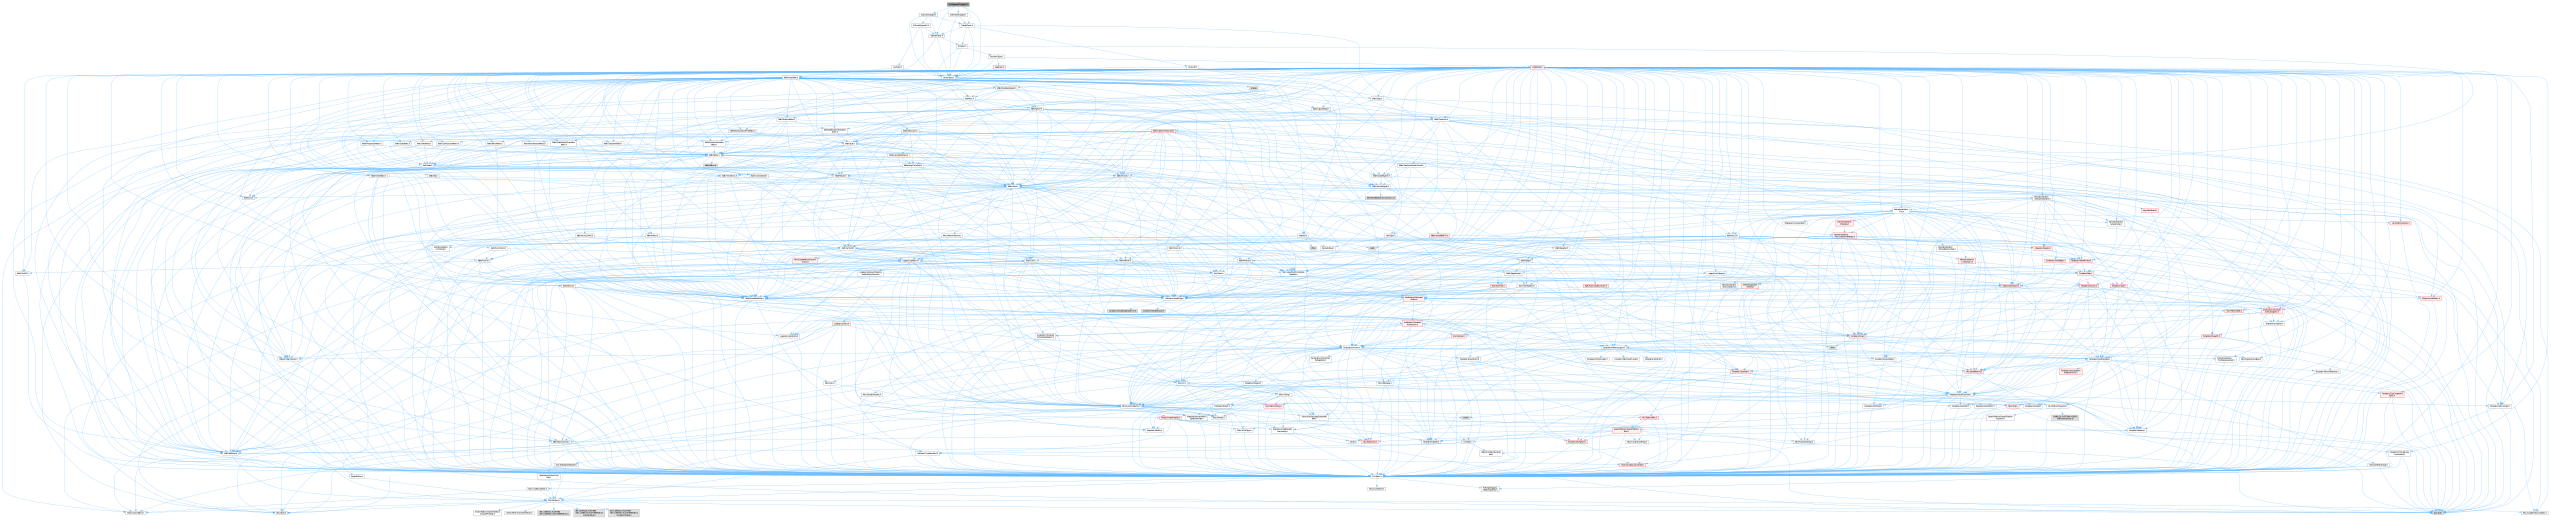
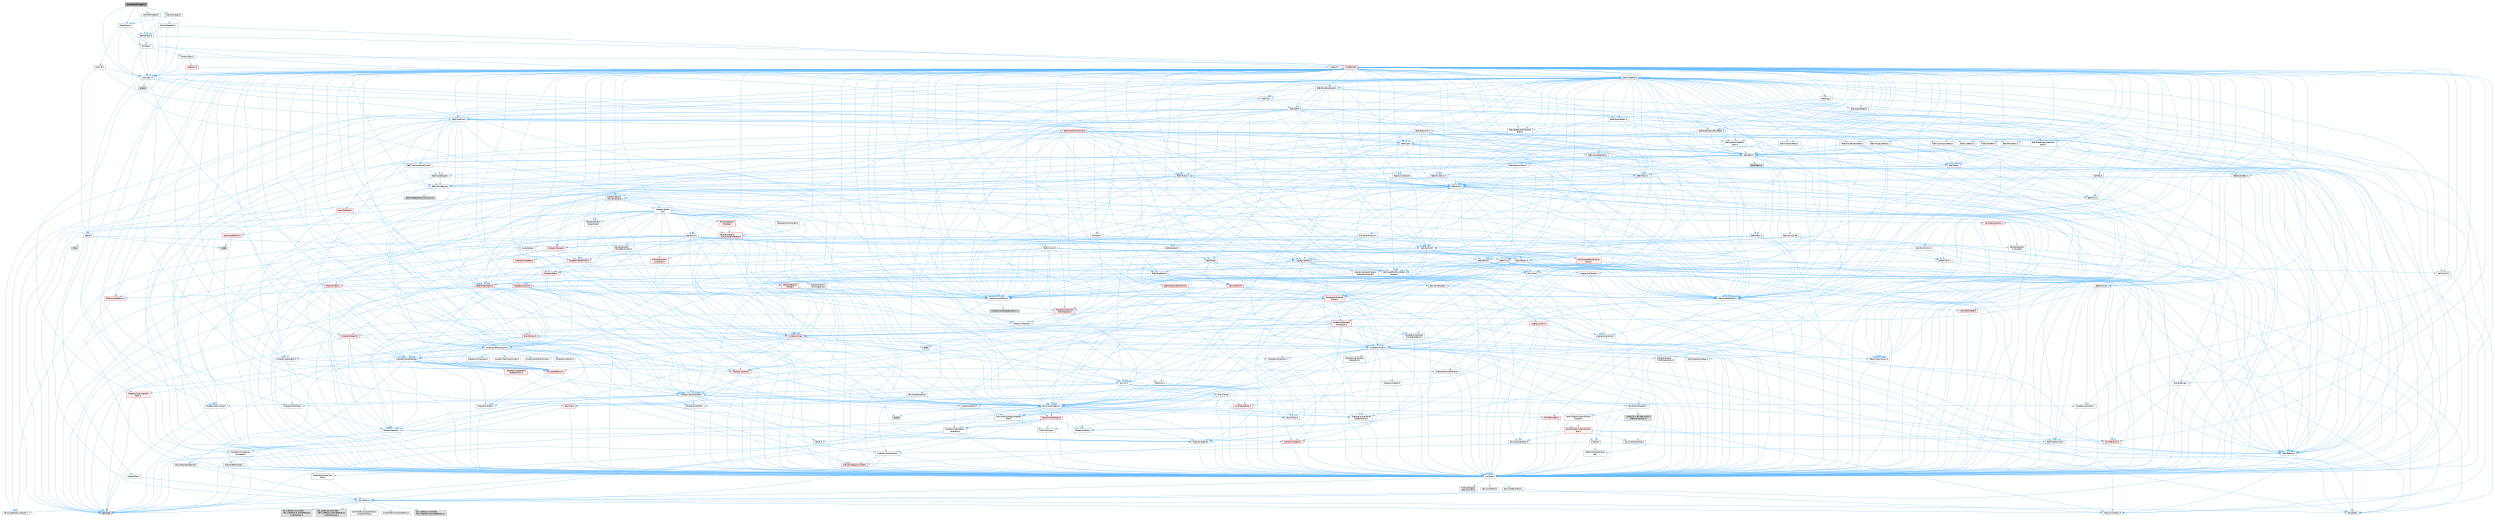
(911, 142) -> (1518, 148)
(1153, 311) -> none
none -> (538, 359)
(2010, 478) -> (858, 473)
